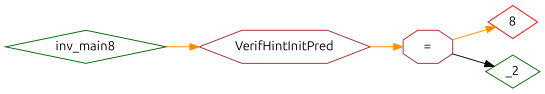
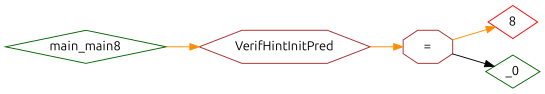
(86, 47) -> (86, 47)
(513, 72) -> (513, 72)
